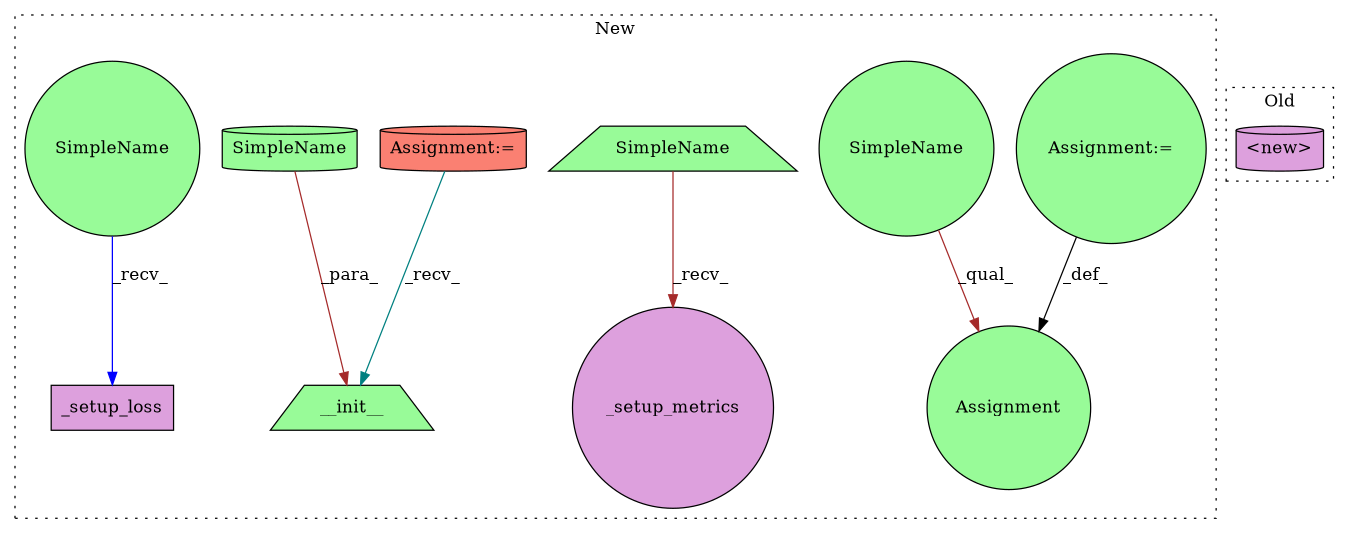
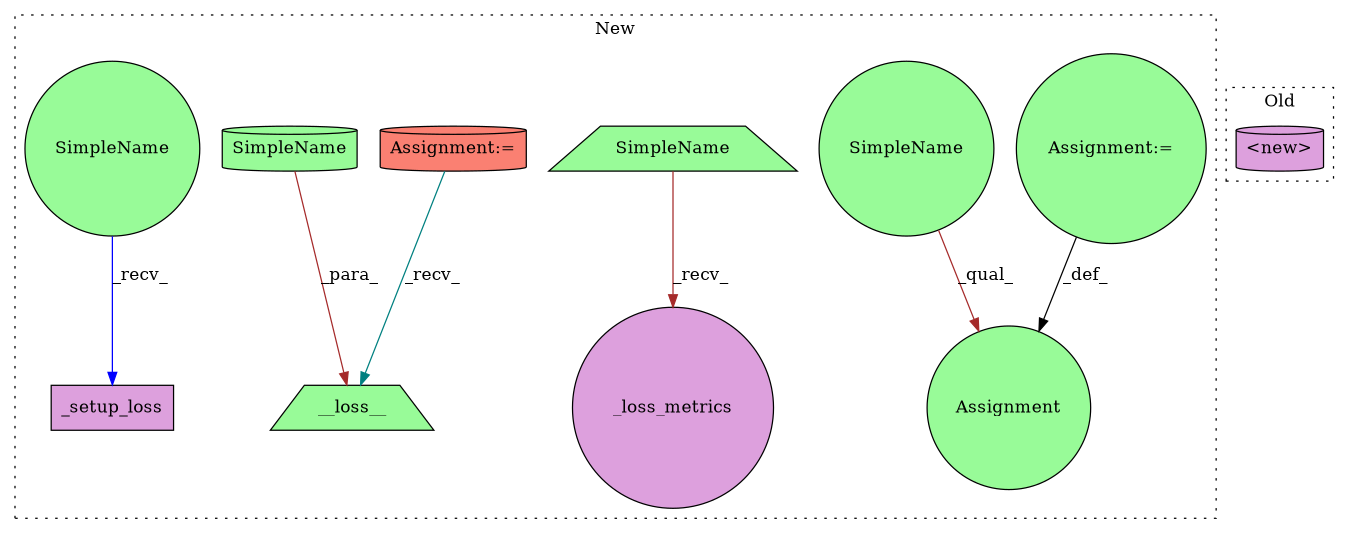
(352, 408) -> (352, 408)
(673, 408) -> (673, 408)
